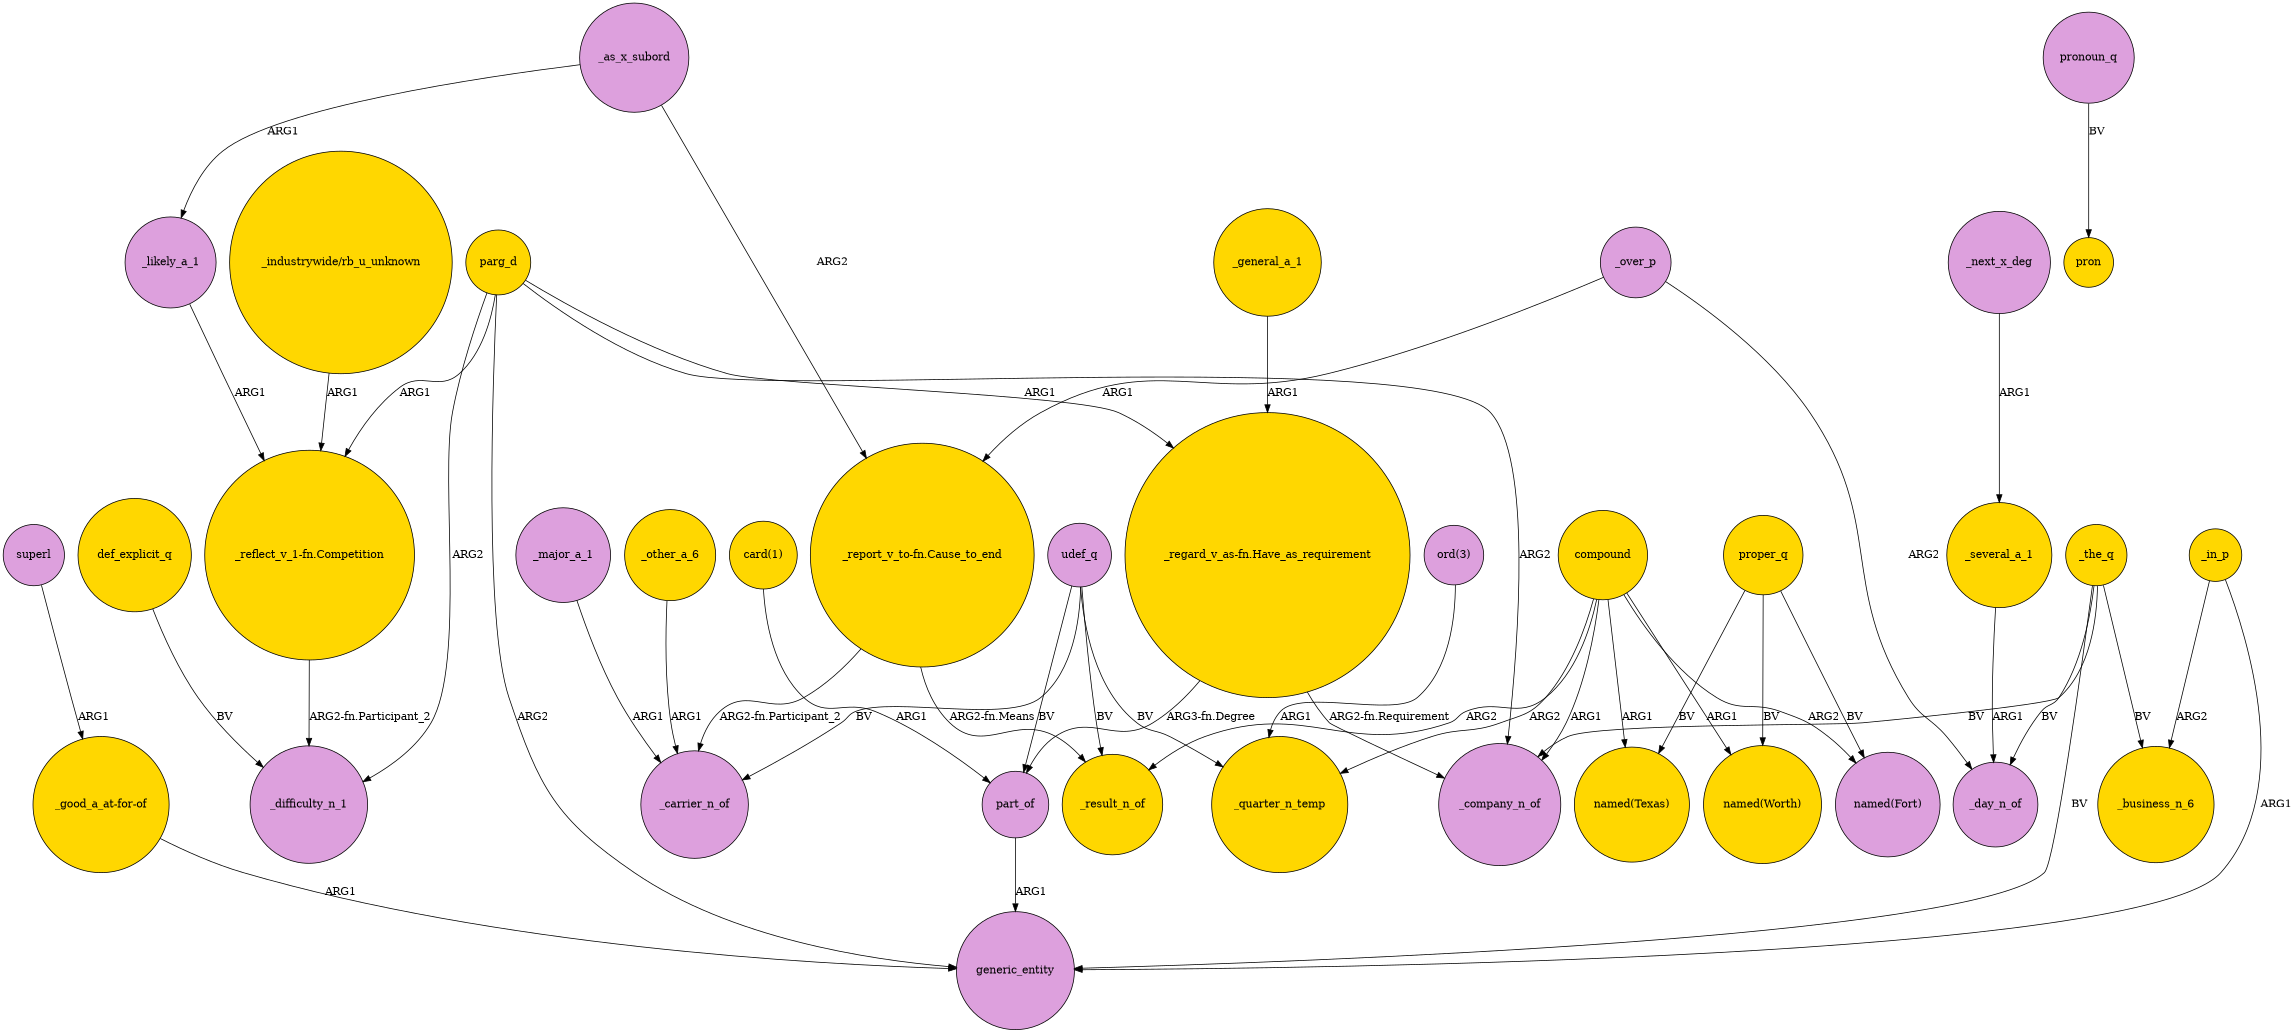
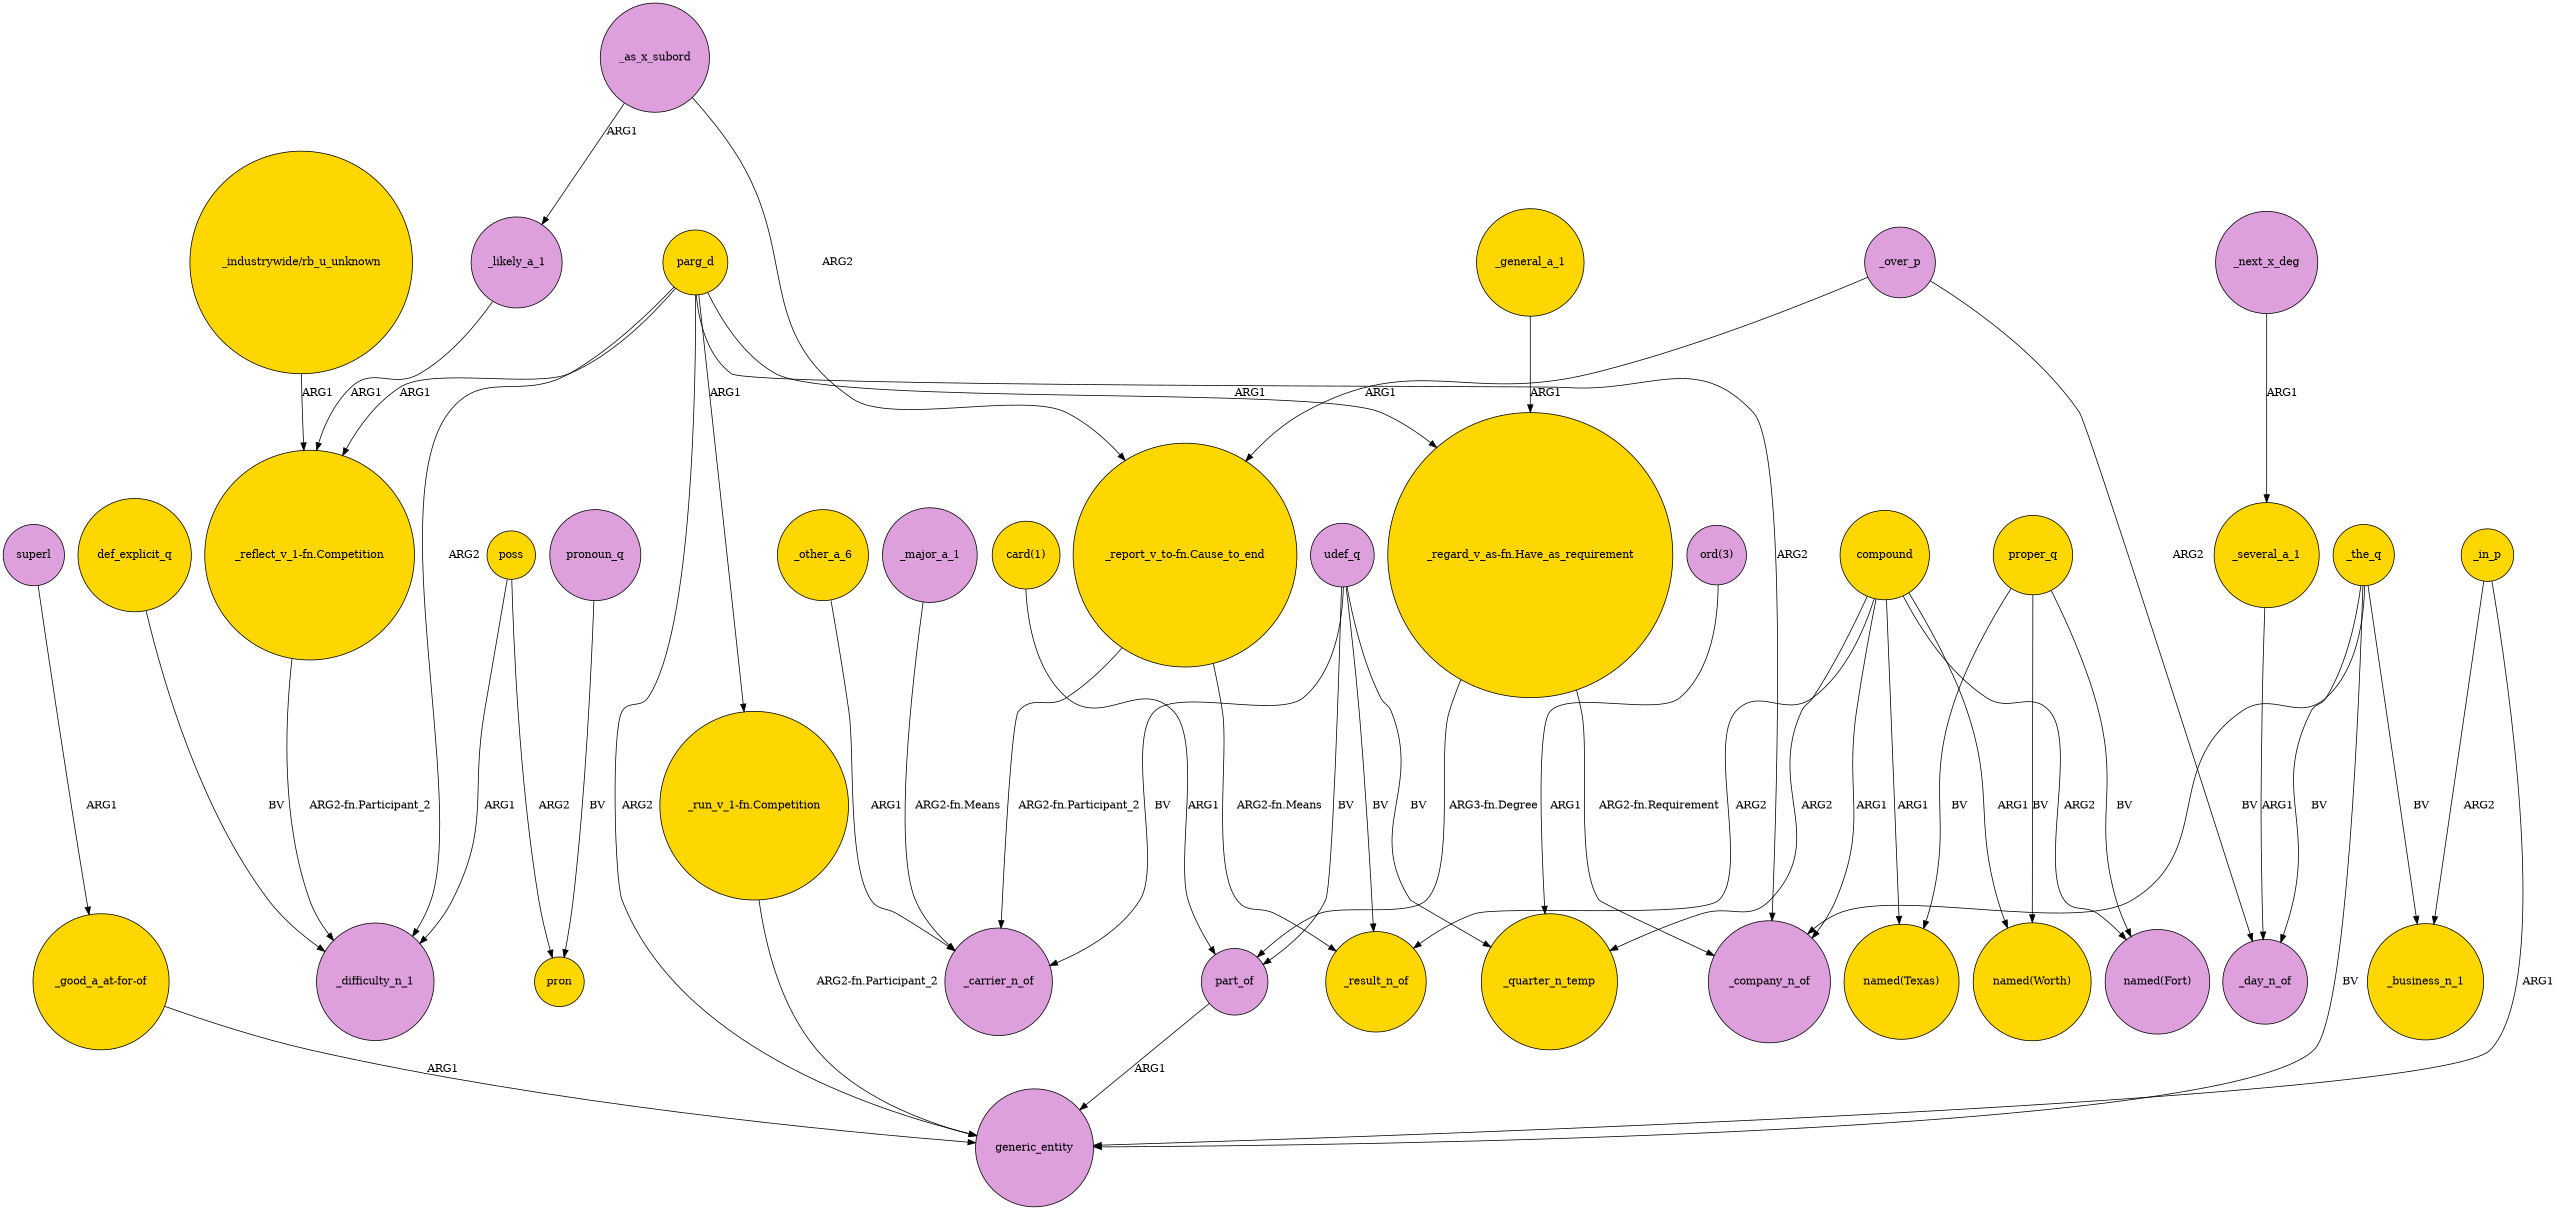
none -> (511, 555)
(648, 717) -> (958, 806)
(2156, 805) -> (2426, 982)
none -> (754, 806)
